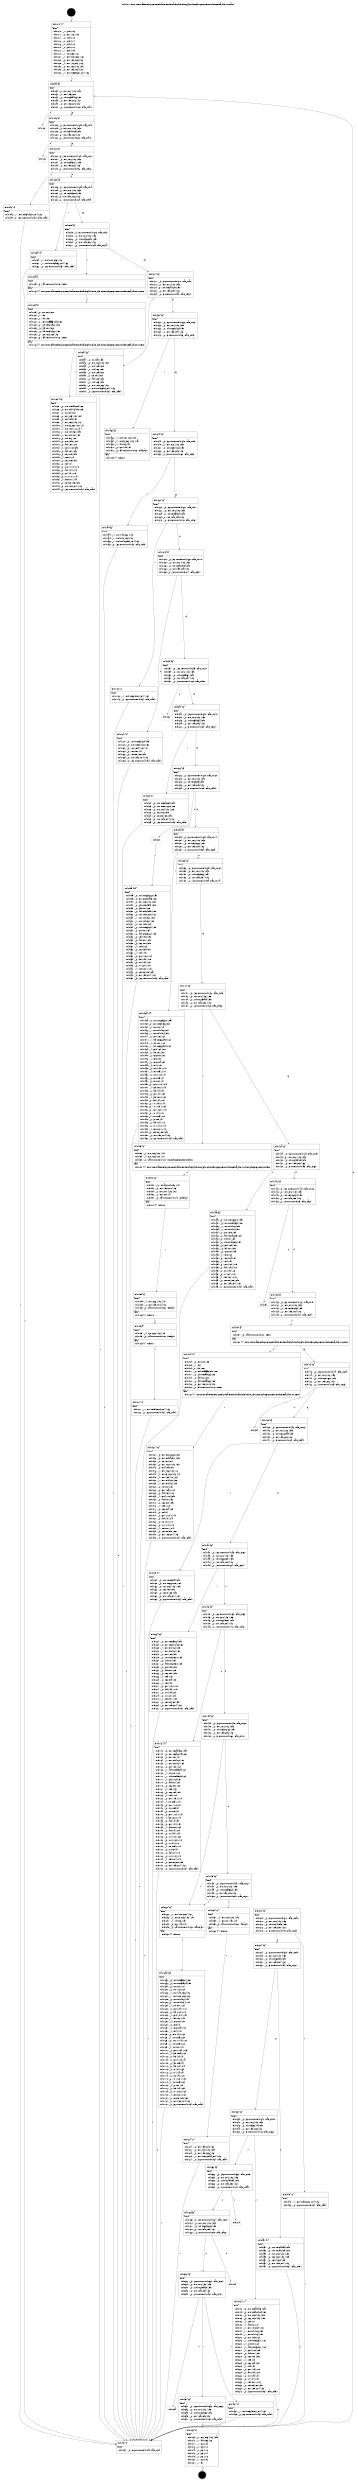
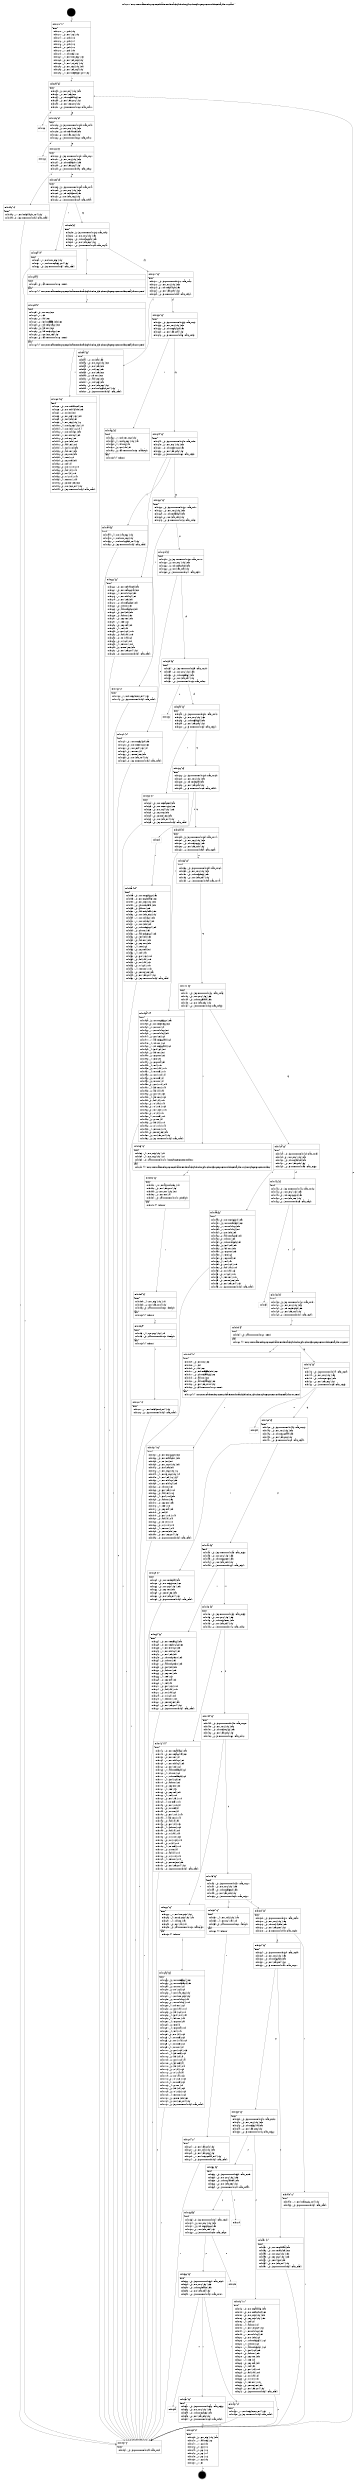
none -> (129, 617)
(208, 1902) -> (252, 1904)
